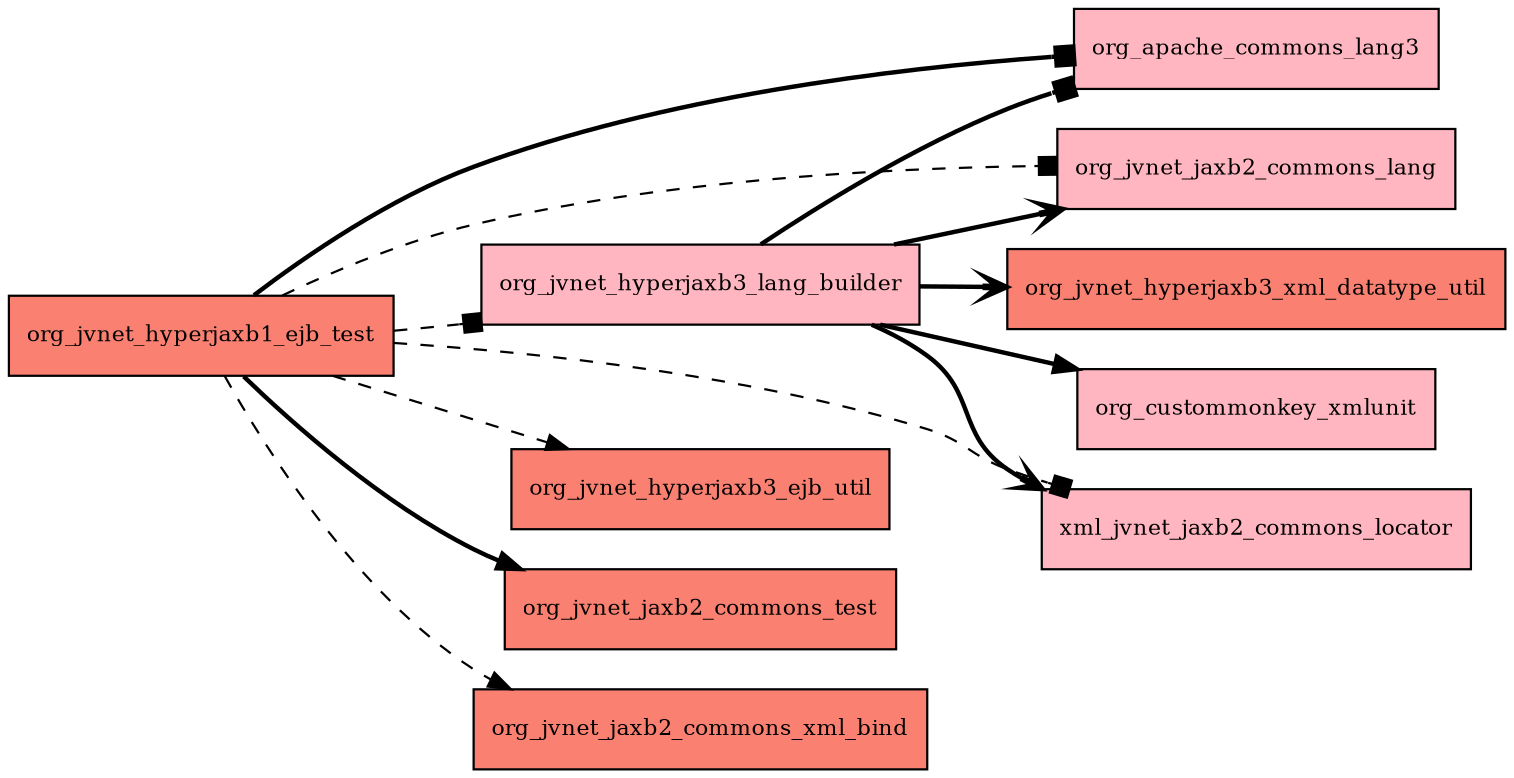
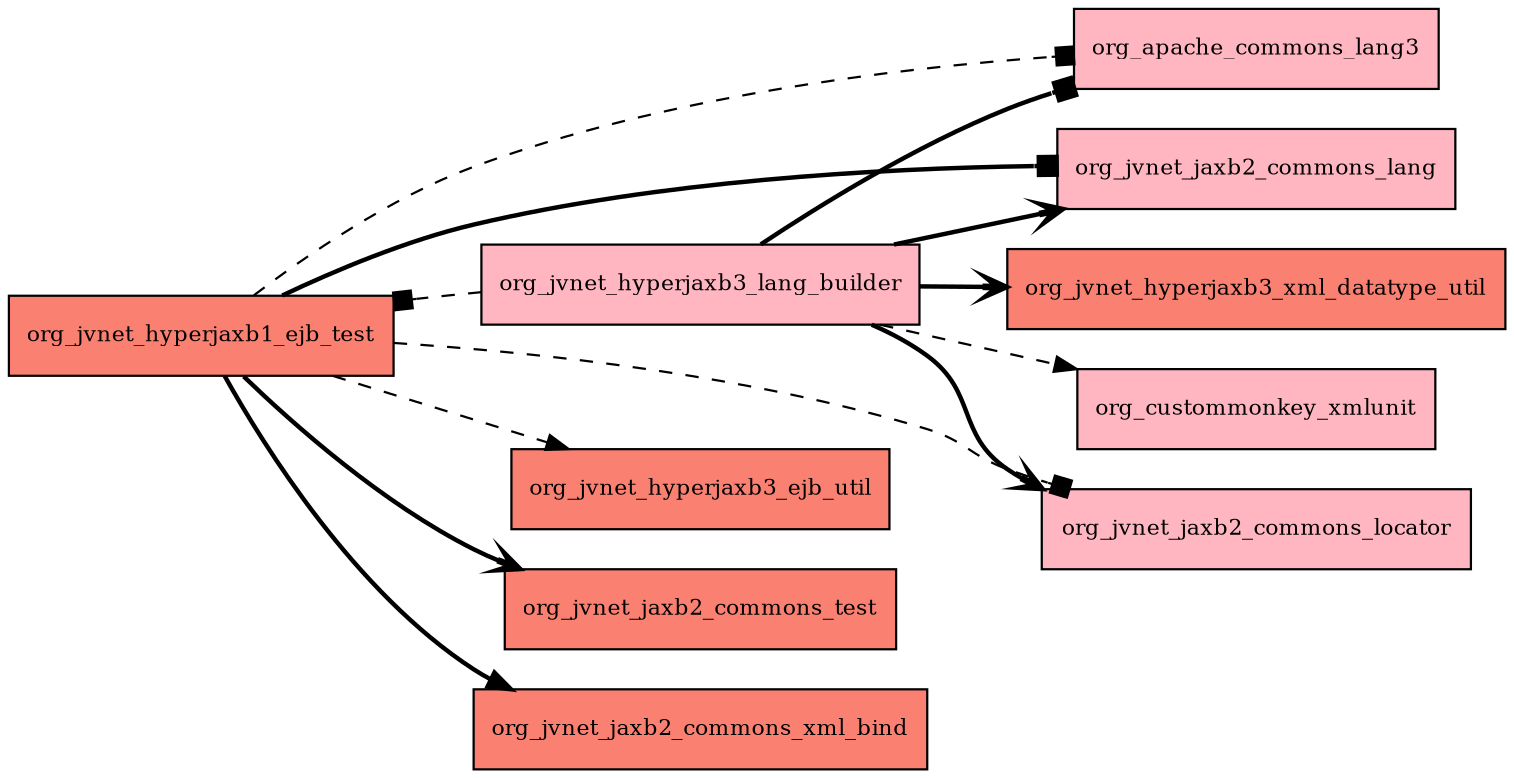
(634, 119) -> (634, 119)
(651, 193) -> (651, 193)
(426, 328) -> (449, 295)
(967, 344) -> (967, 344)
(364, 480) -> (364, 480)
(1256, 529) -> (1256, 529)
(339, 544) -> (339, 544)
